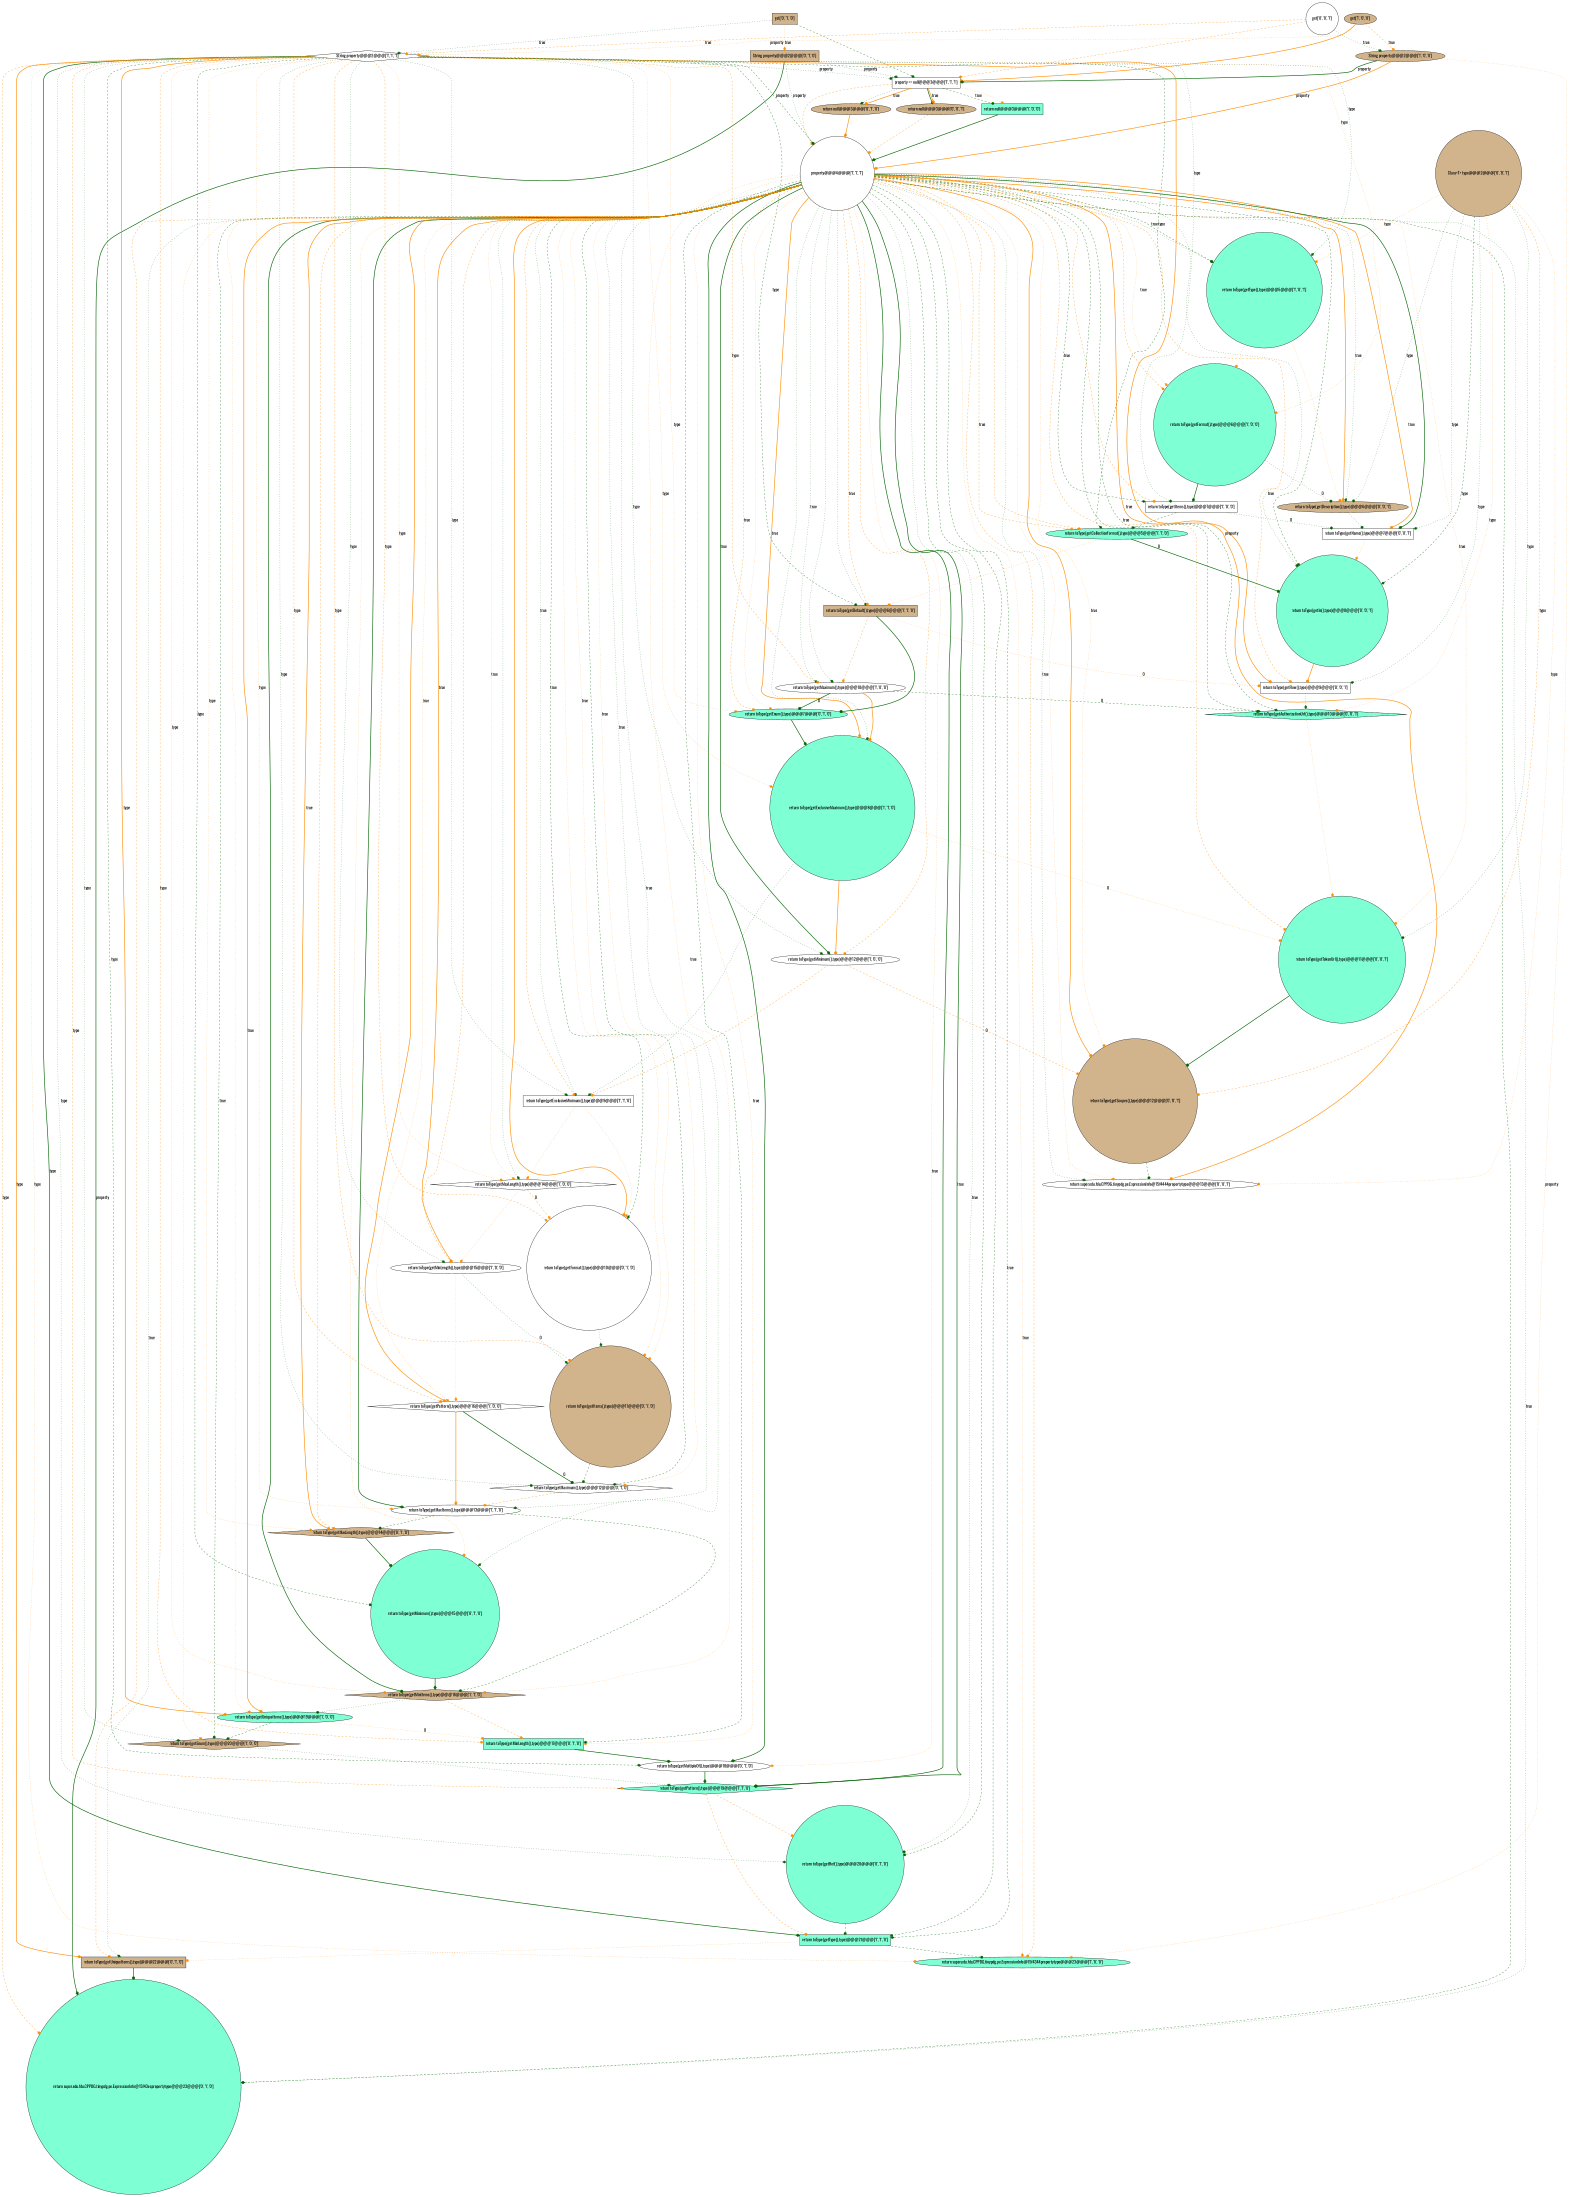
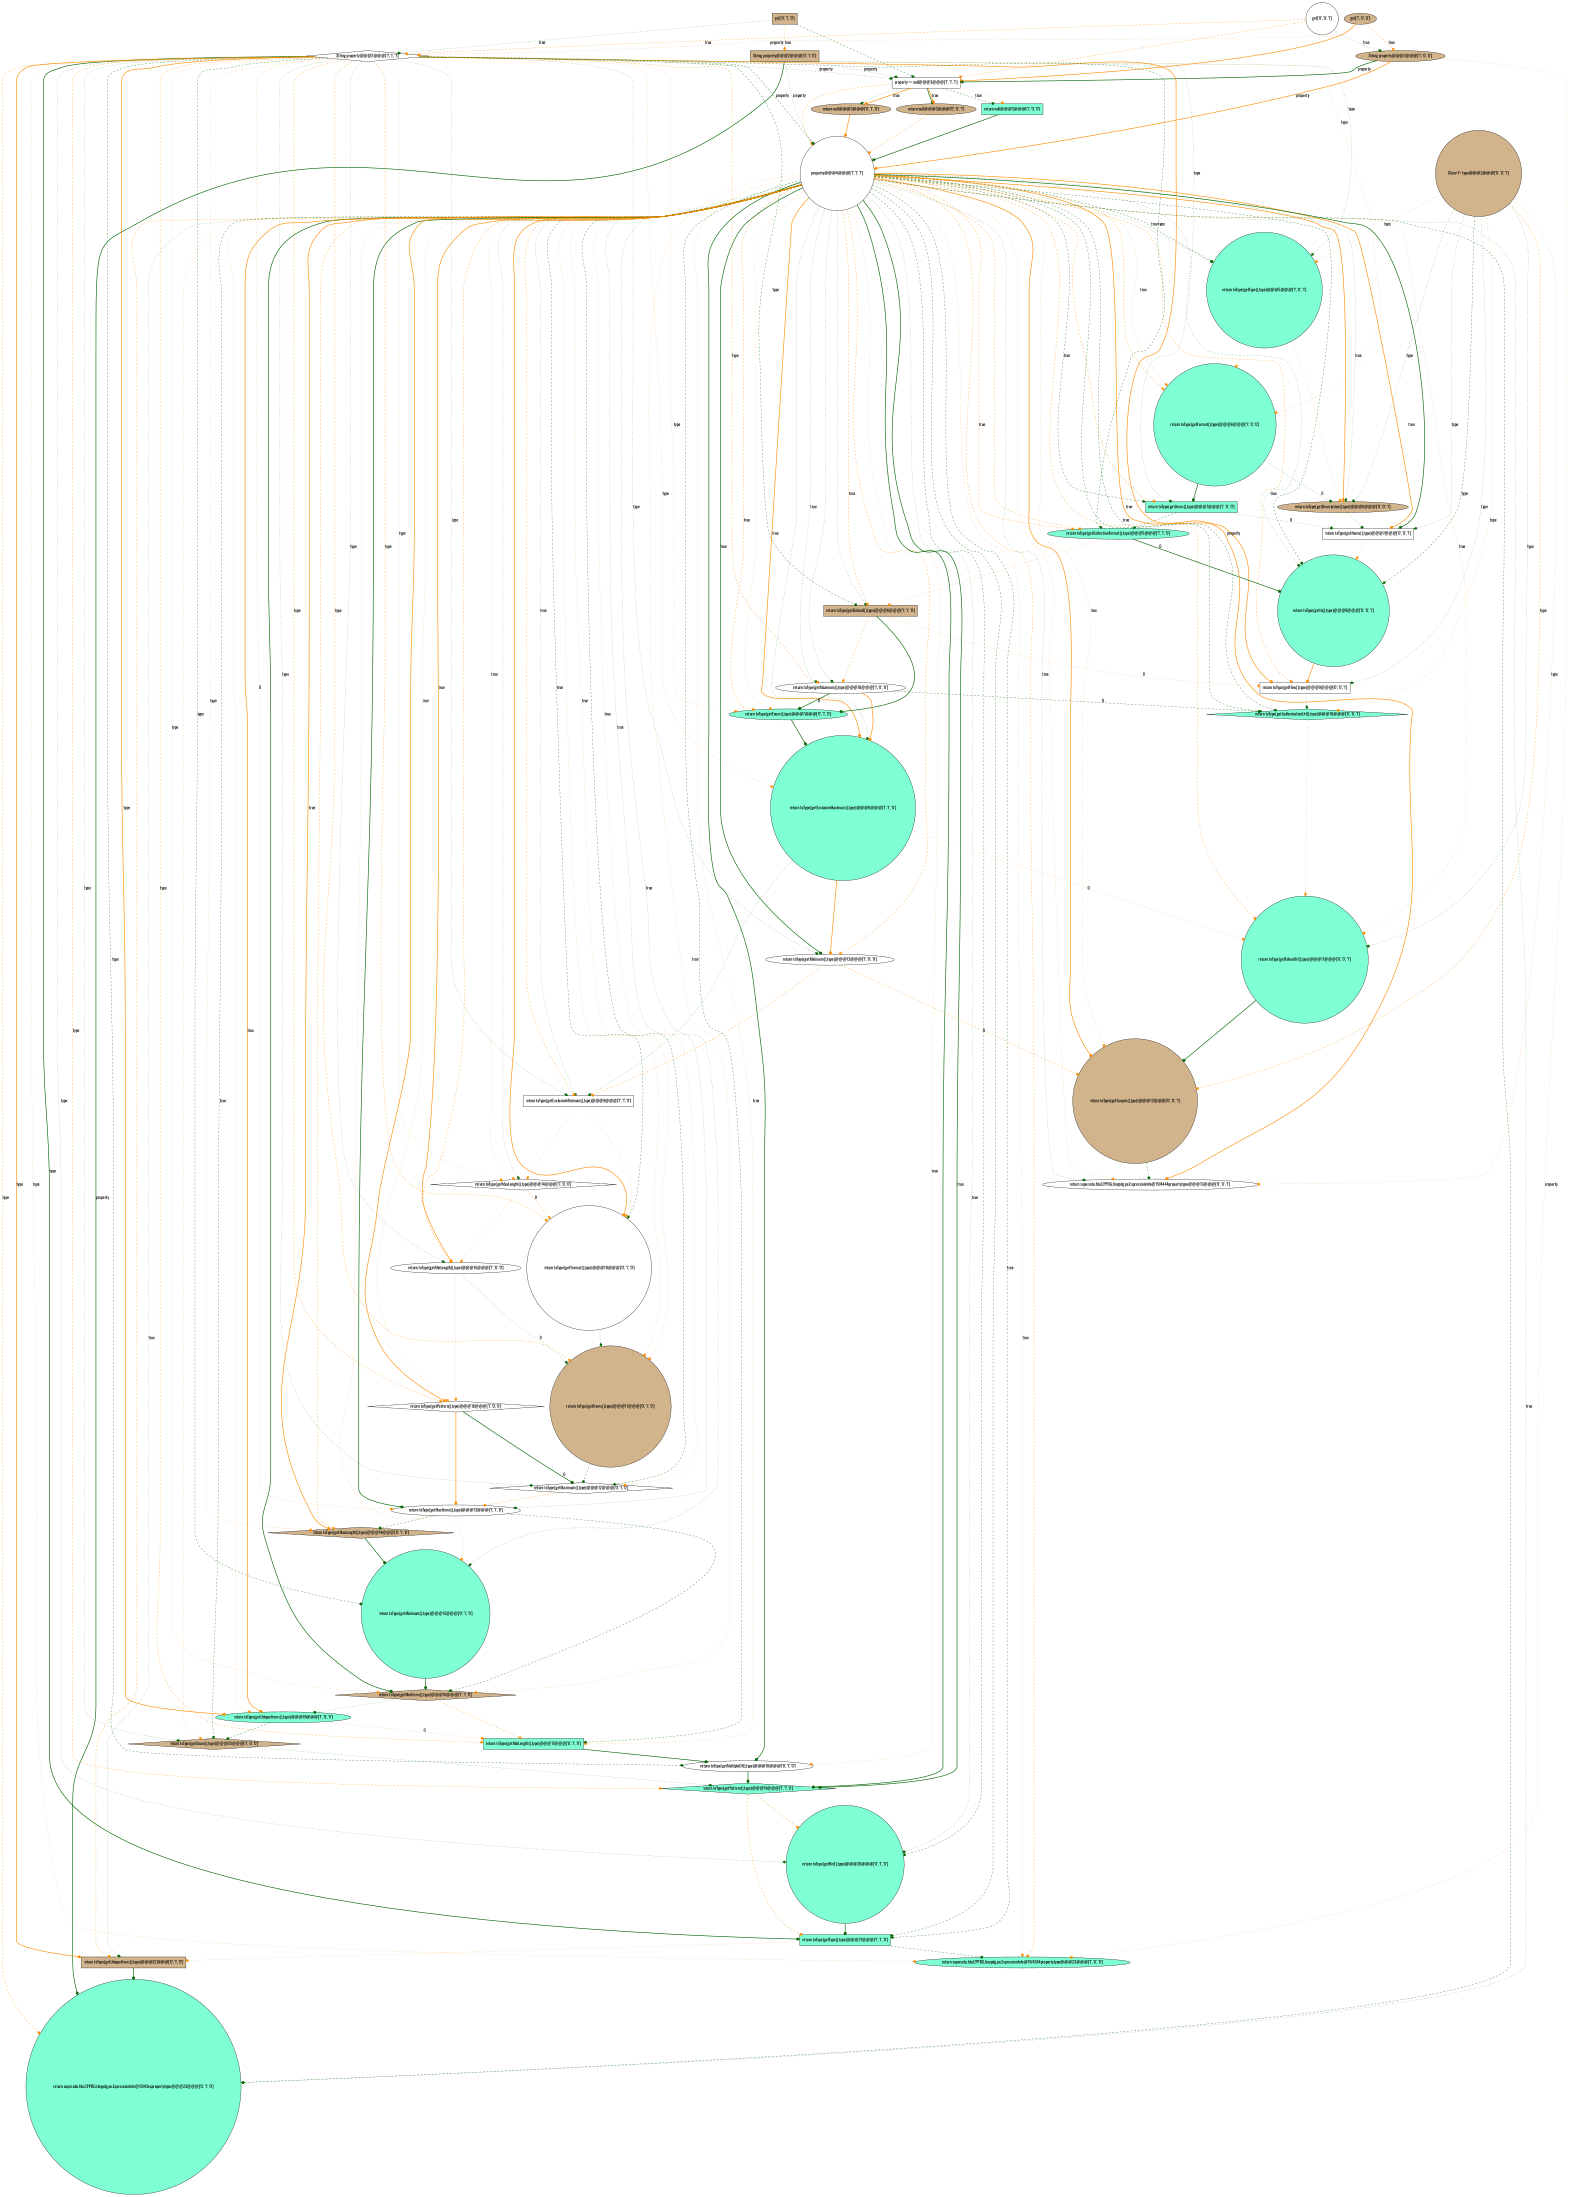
(1191, 507) -> (1191, 507)
(262, 688) -> (260, 688)
(845, 1928) -> (845, 1928)
